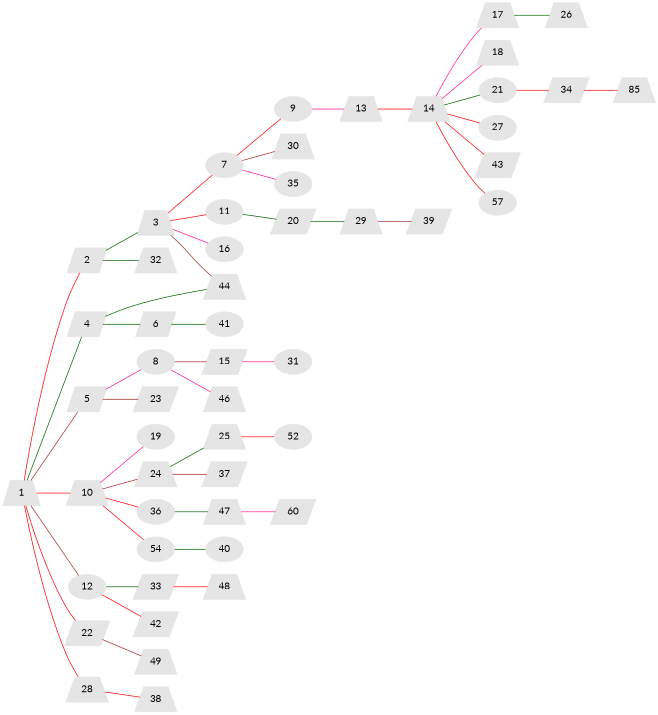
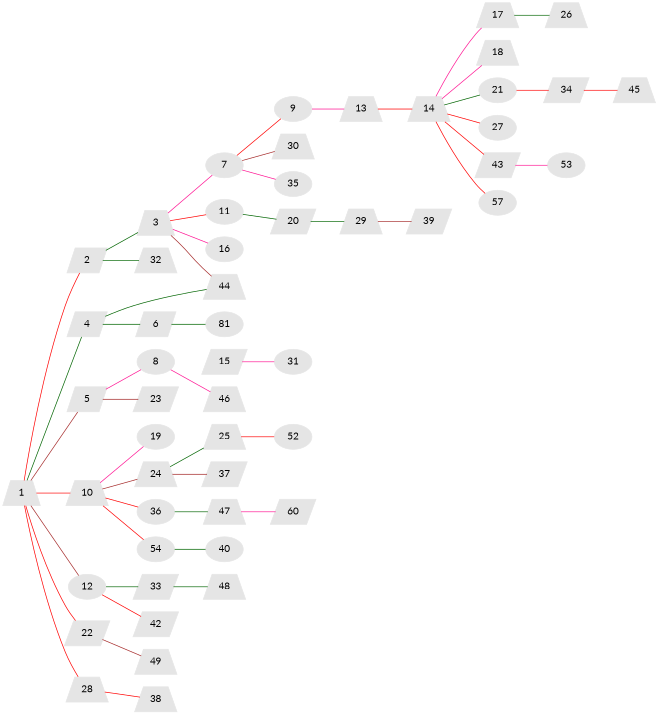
(634, 90) -> (634, 90)
none -> (566, 165)
(190, 194) -> (190, 194)
(224, 324) -> (224, 324)
(191, 362) -> none
(191, 587) -> (191, 587)
